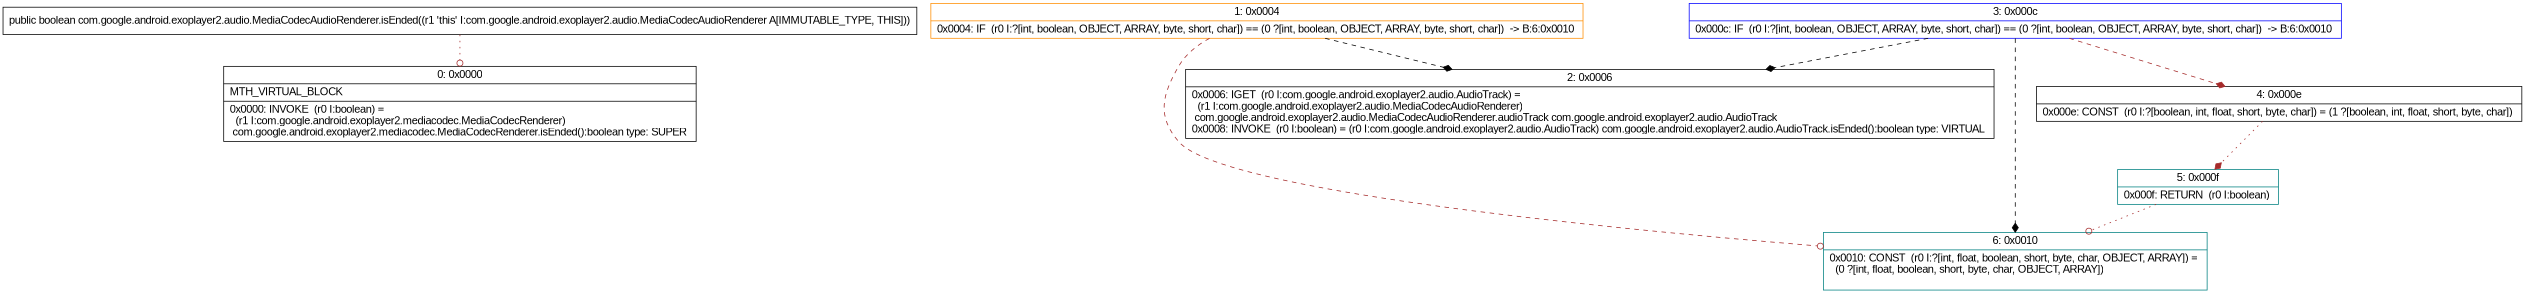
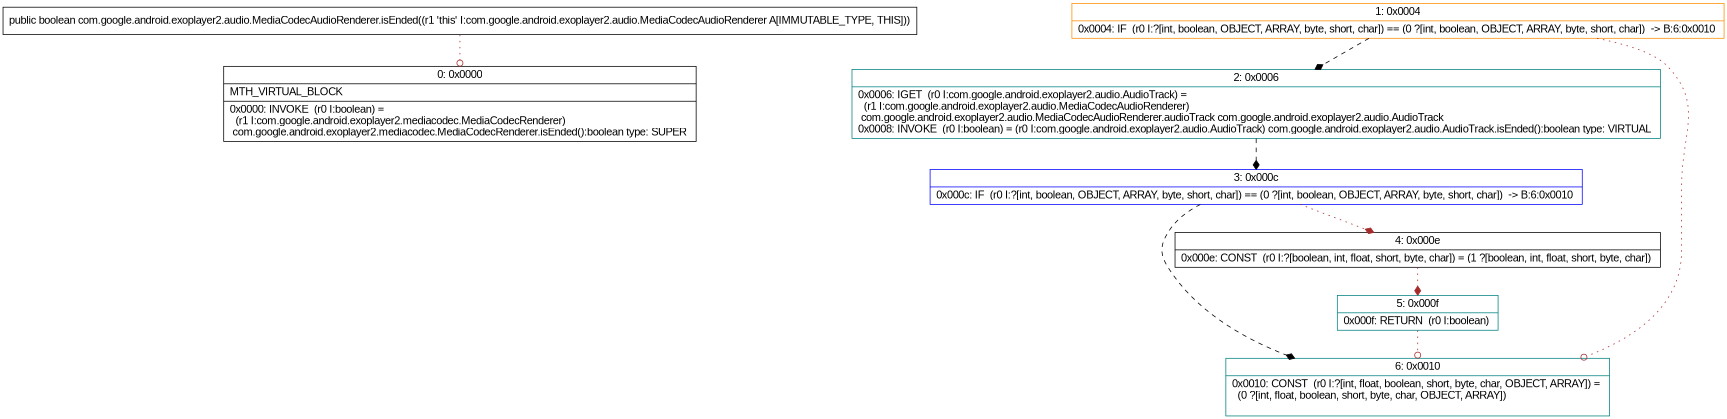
(1852, 53) -> (1256, 149)
(2143, 61) -> (1333, 217)
(1590, 104) -> (1256, 104)
(1432, 205) -> (1682, 193)
